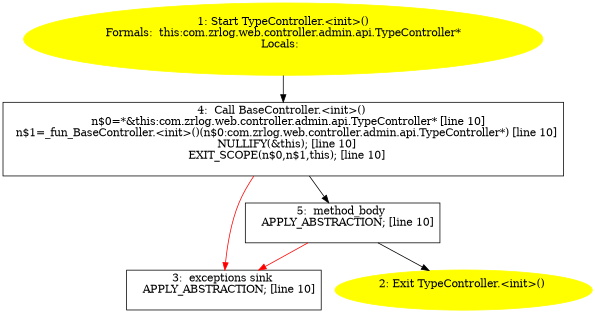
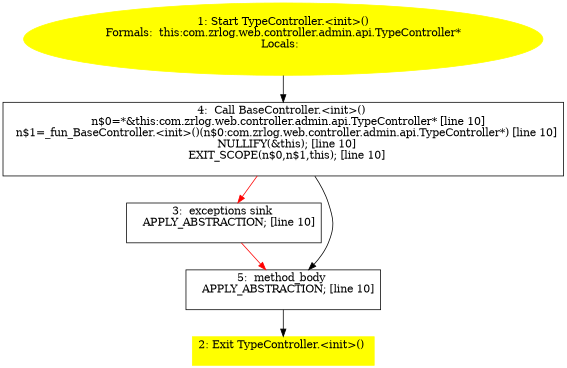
(287, 255) -> (251, 253)
(464, 290) -> (283, 351)
